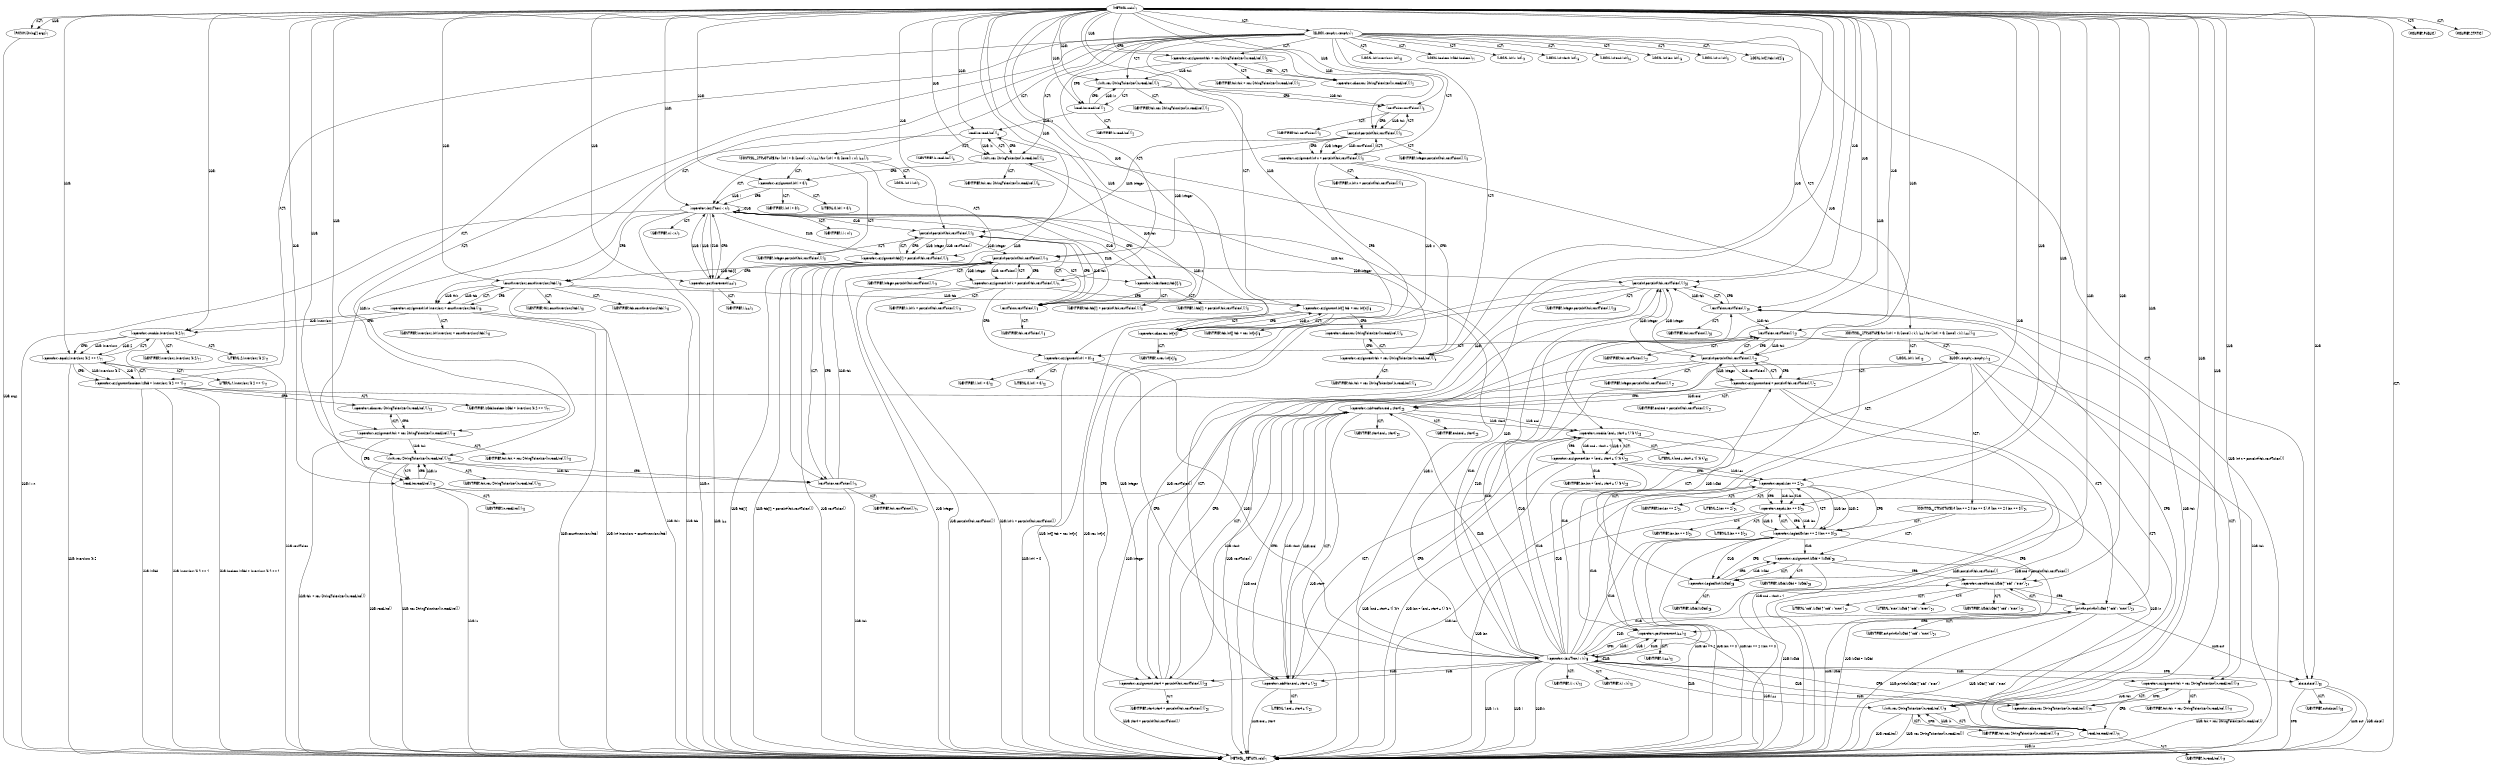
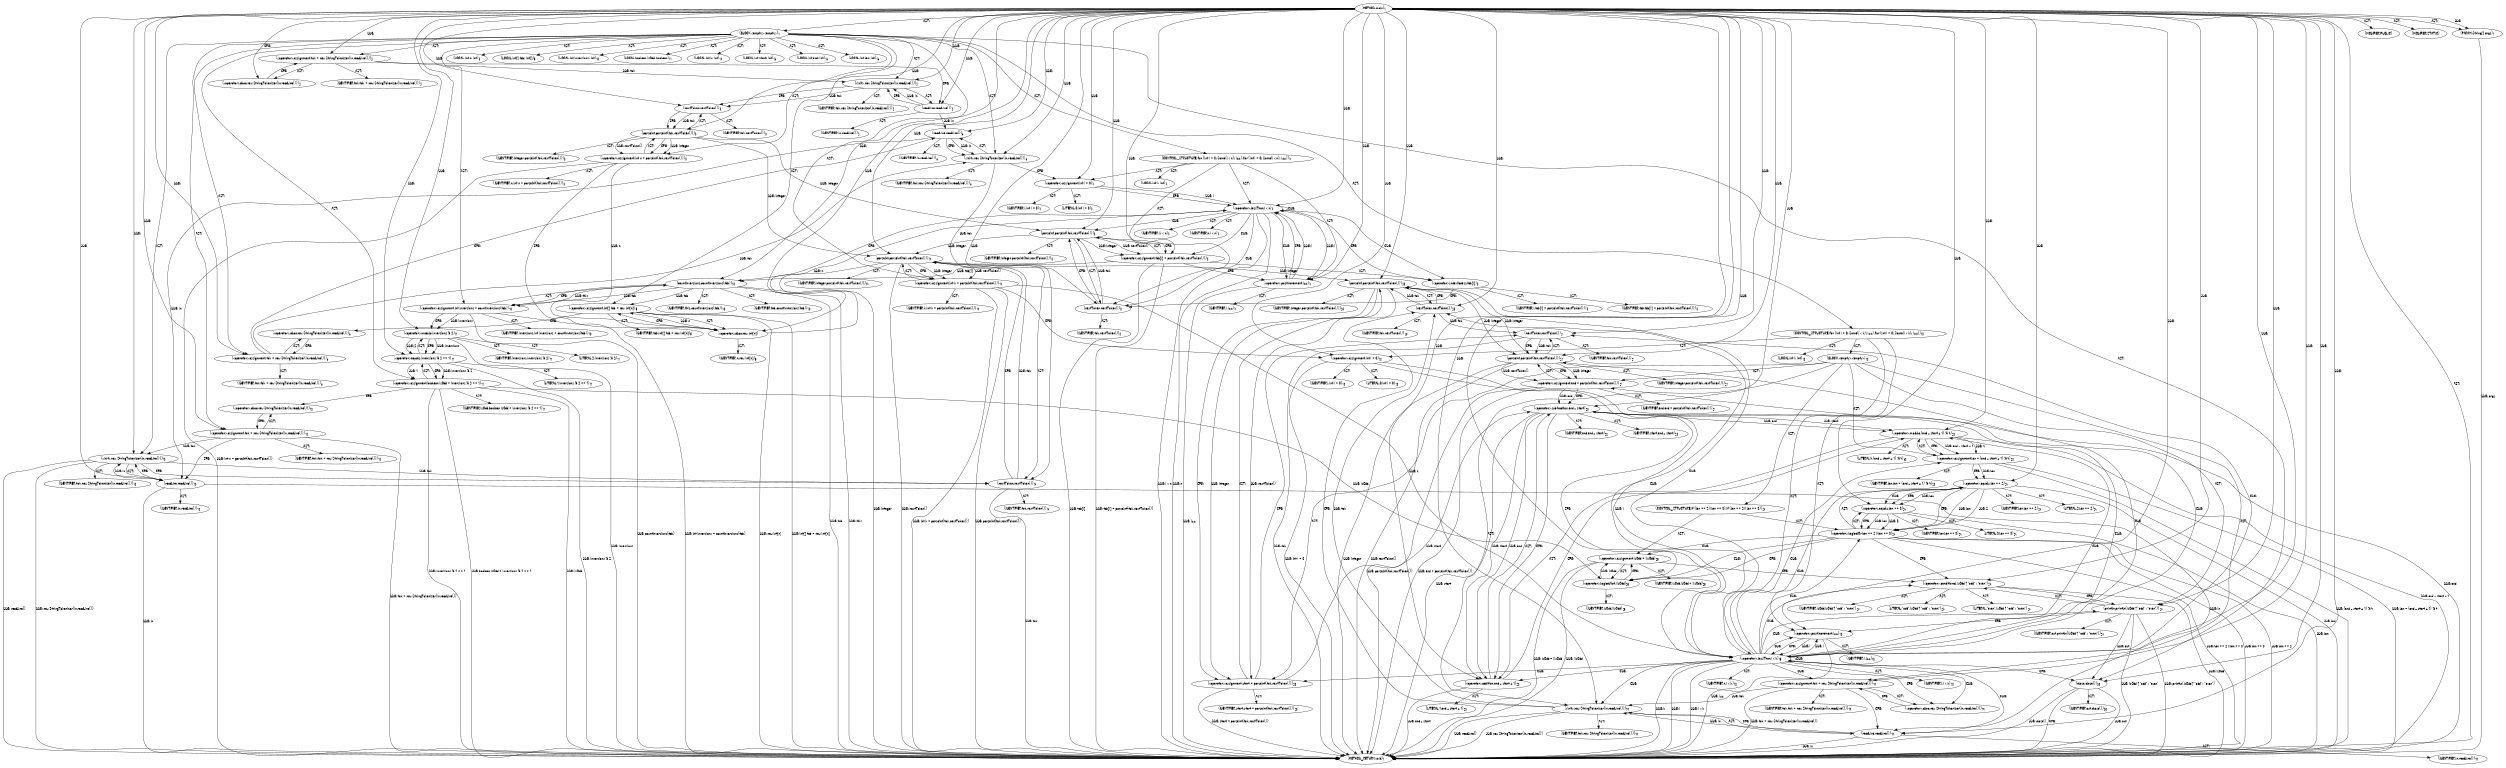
(1339, 252) -> (2257, 125)
(1597, 471) -> (1948, 471)
(297, 546) -> (622, 546)
